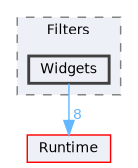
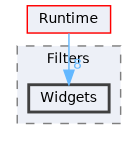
(69, 104) -> (69, 55)
